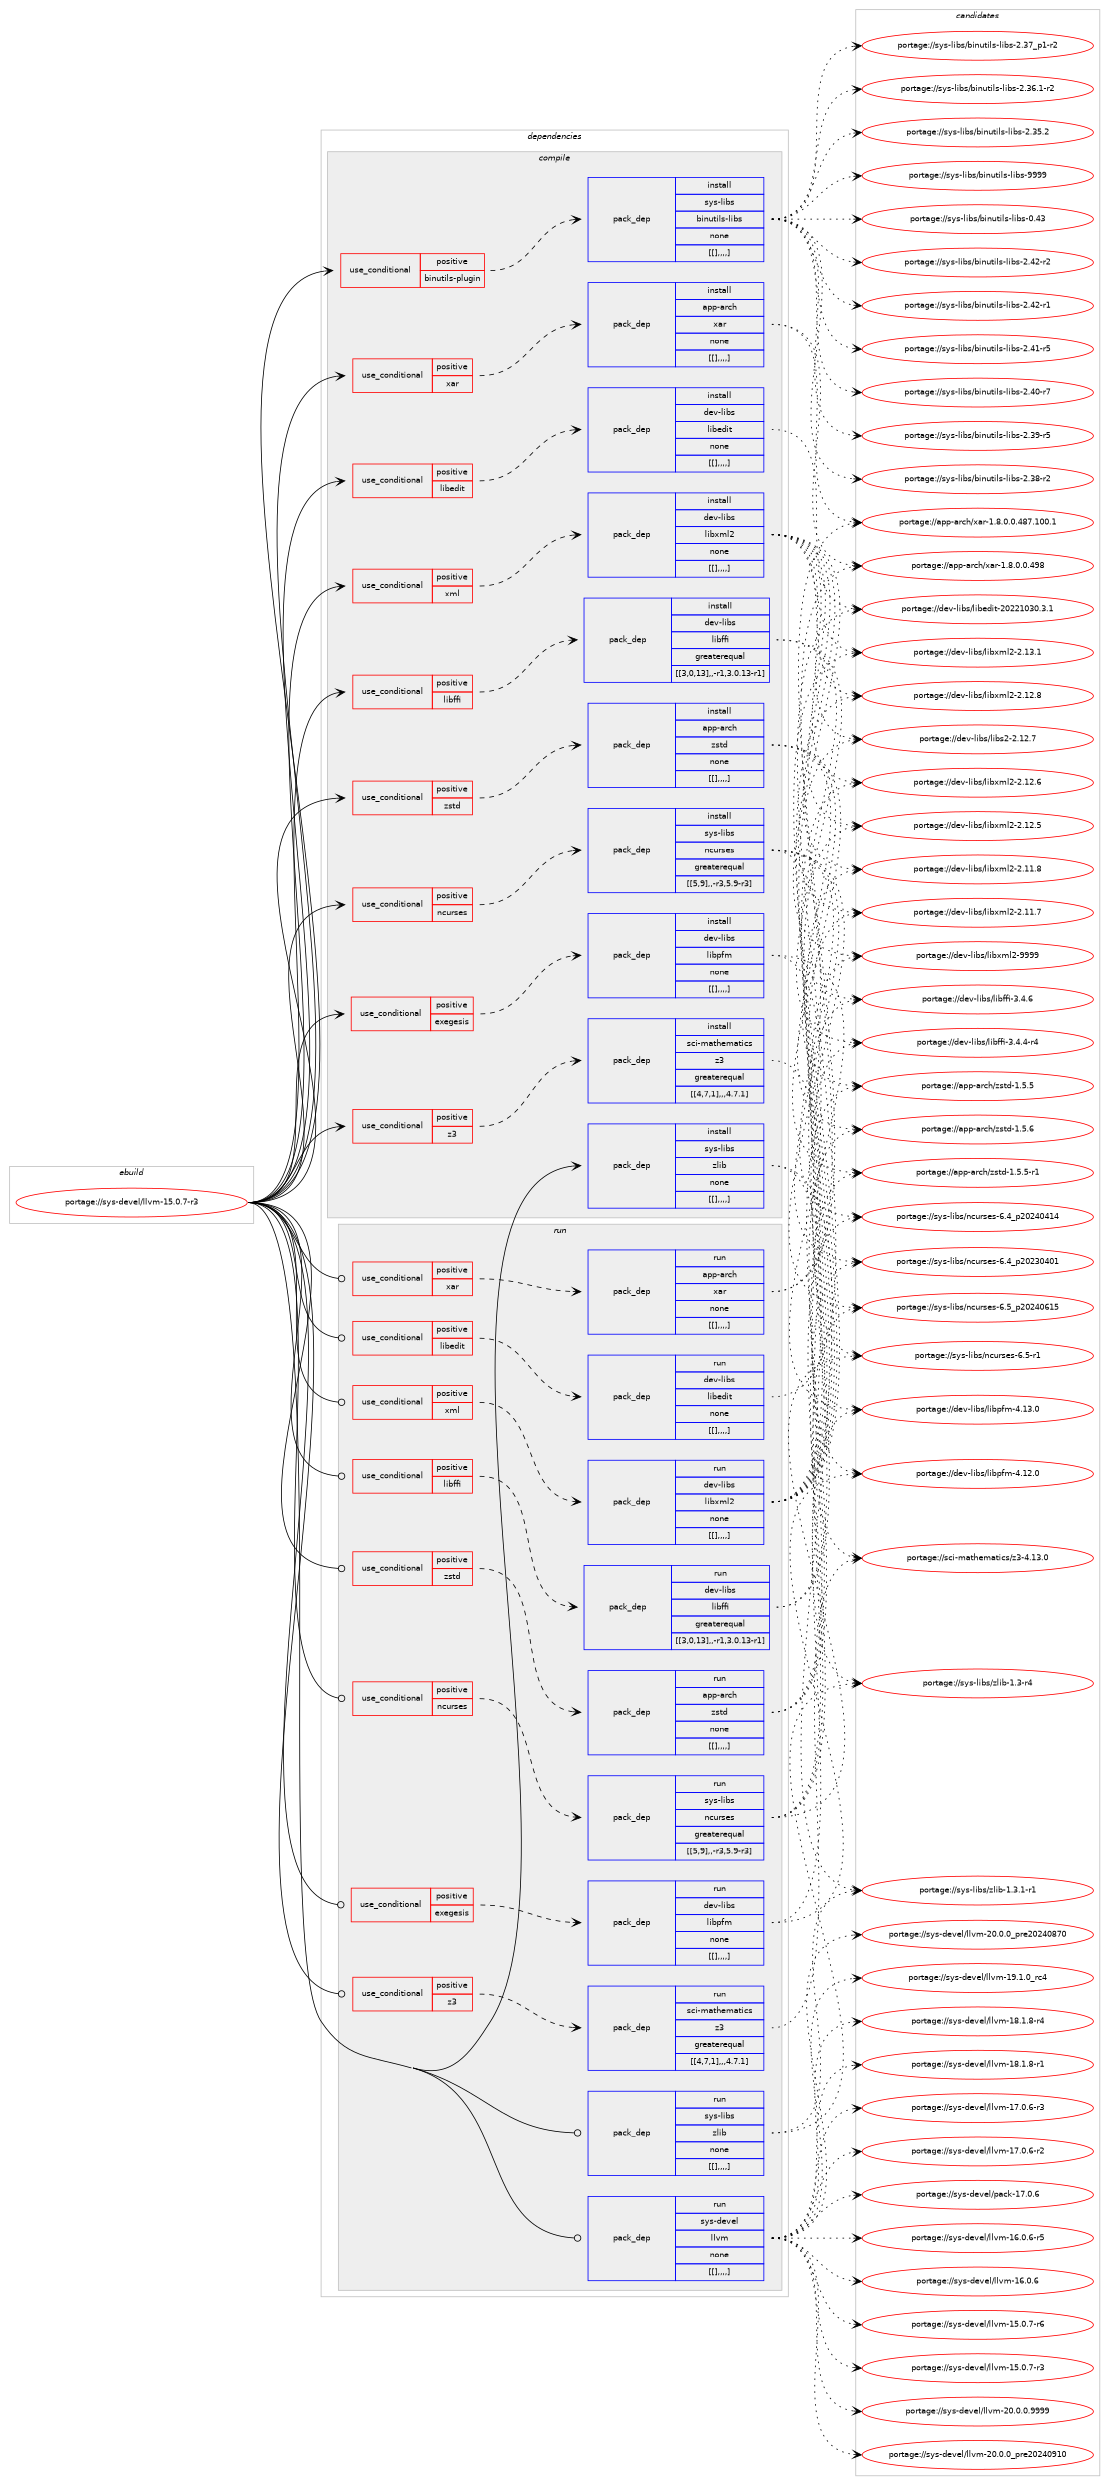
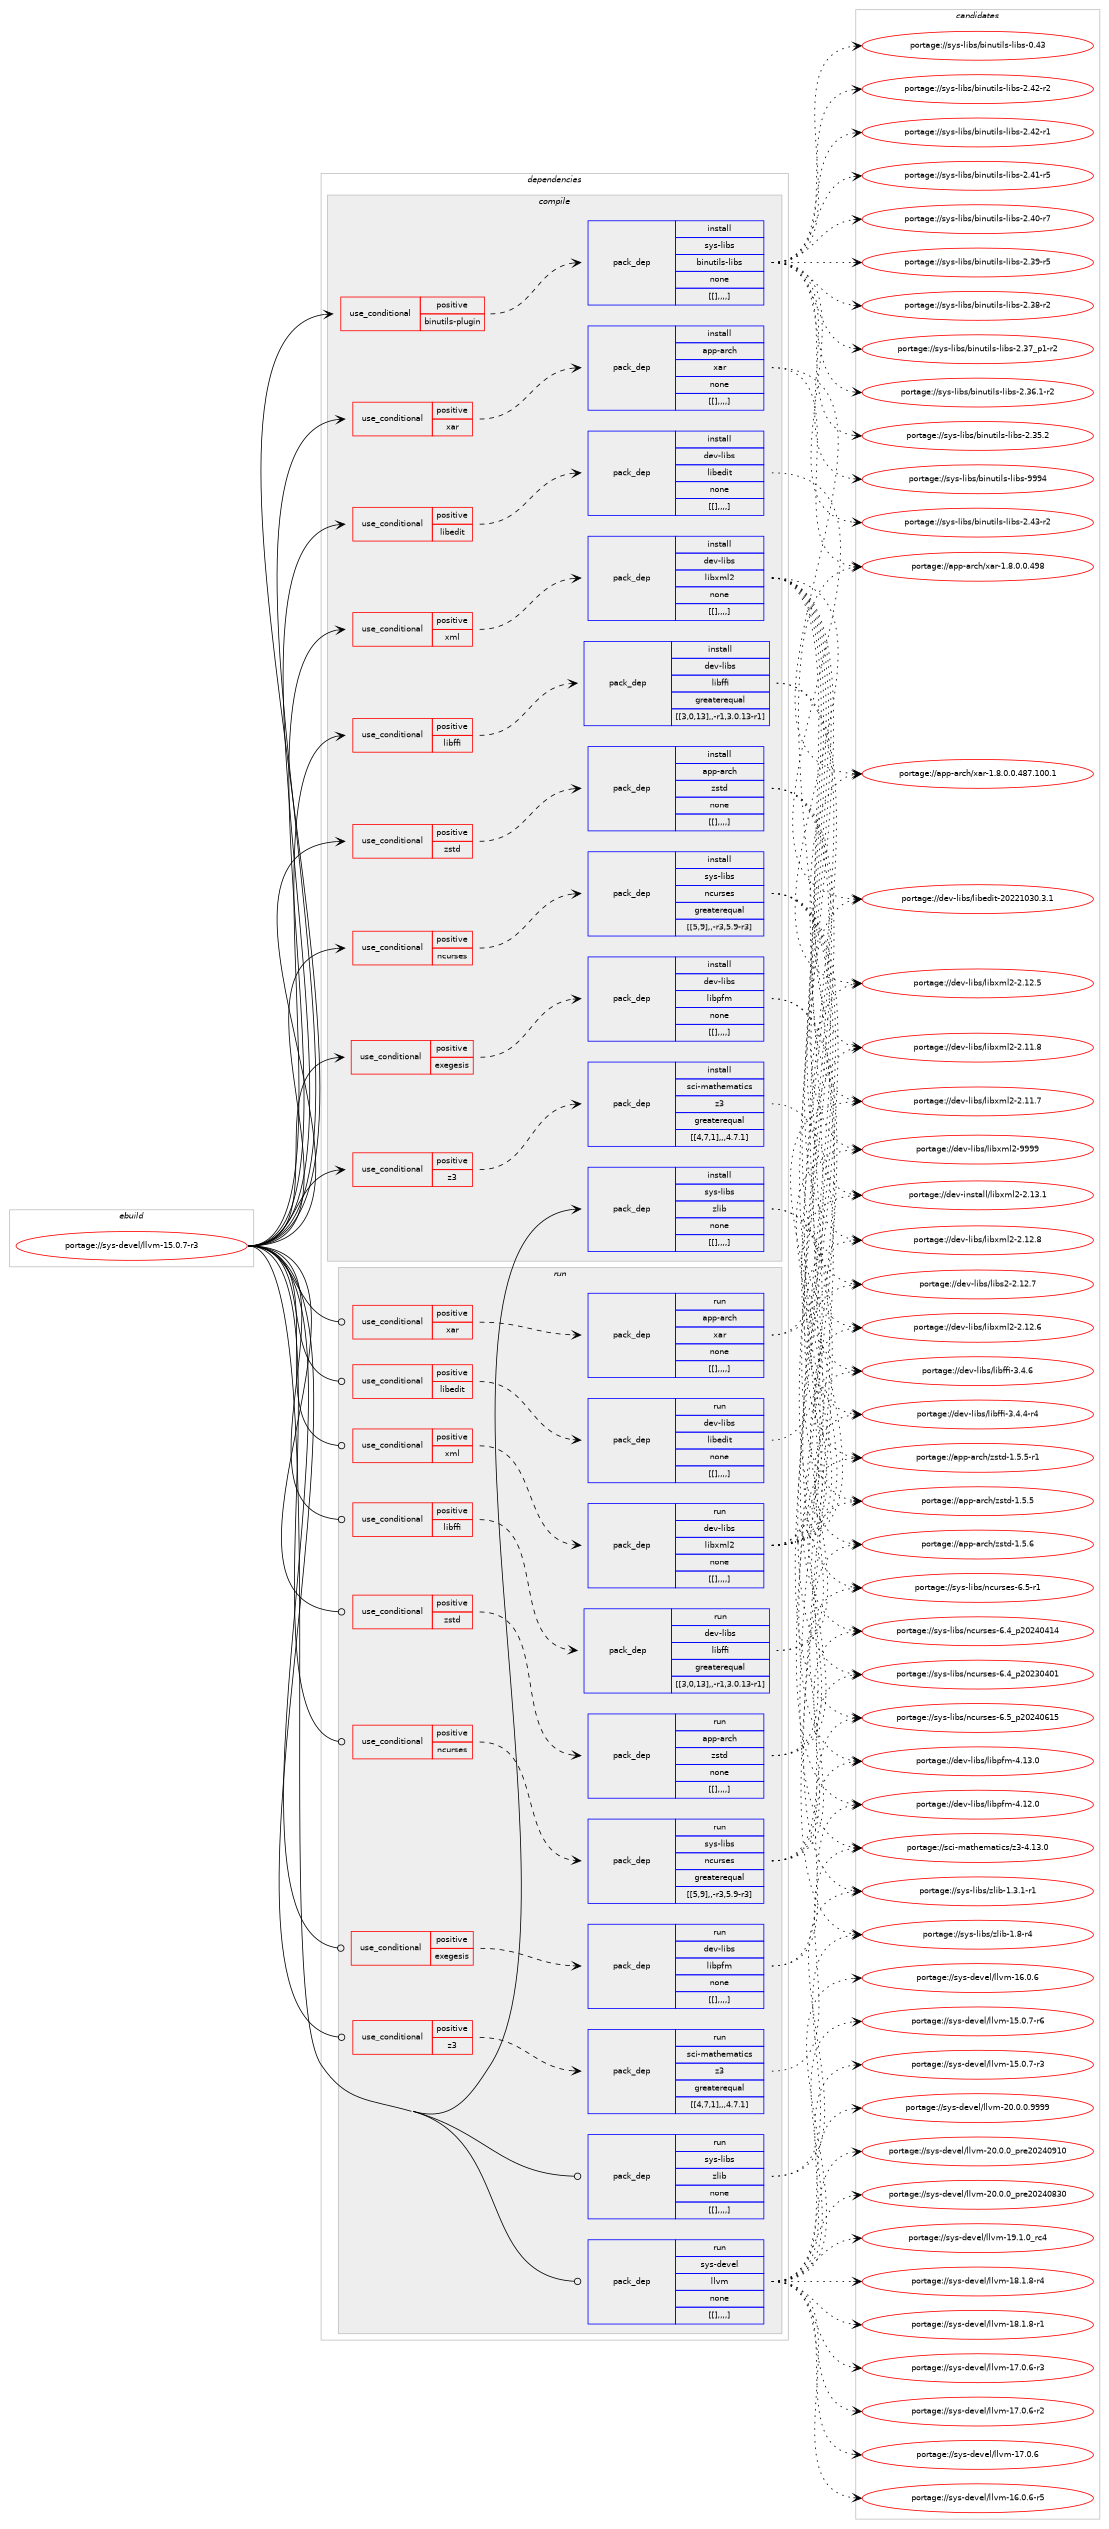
(978, 176) -> (978, 479)
none -> (978, 523)
(978, 653) -> (978, 1195)
(978, 1683) -> (978, 1935)
(978, 1935) -> (978, 2195)
(978, 2195) -> (978, 2455)
